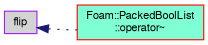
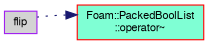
(63, 30) -> (51, 16)
